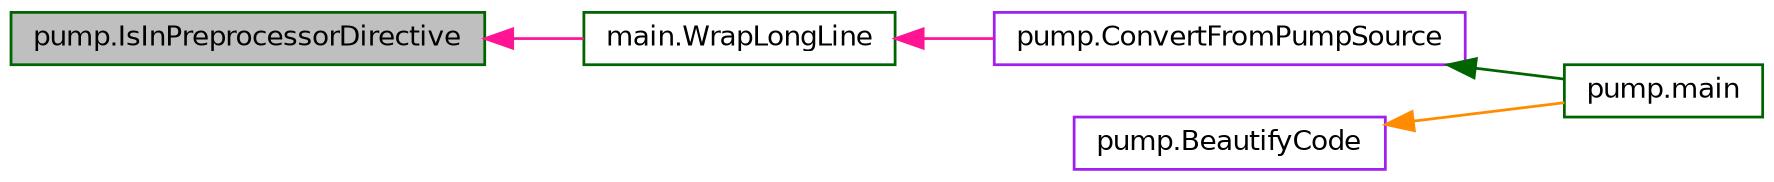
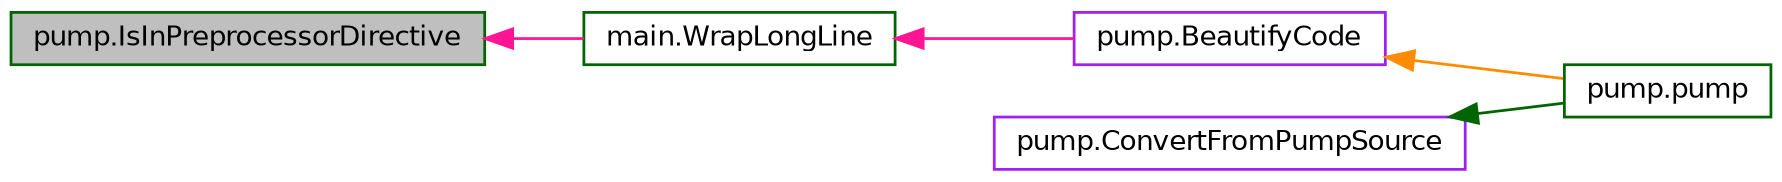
(959, 39) -> (999, 39)
(1664, 91) -> (1668, 91)
